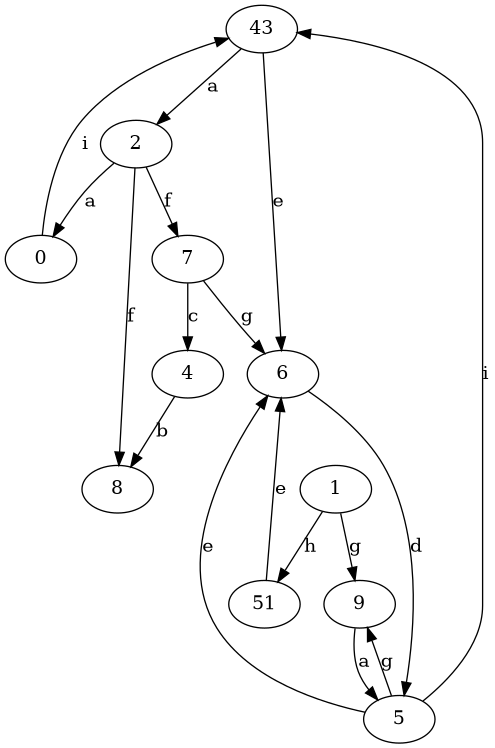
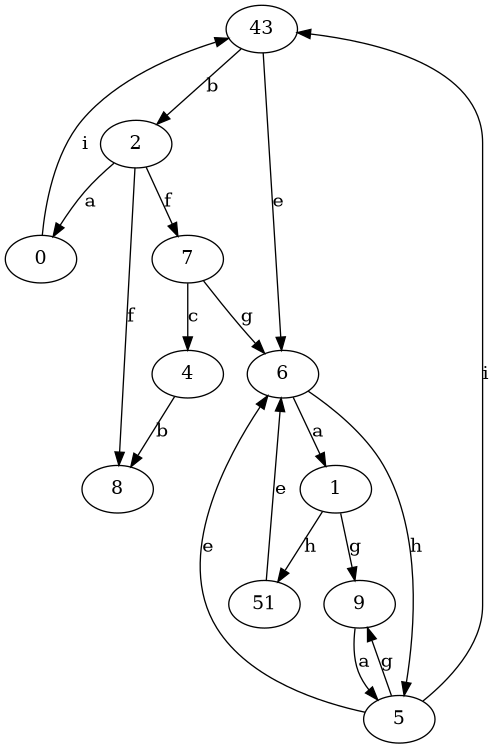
(213, 87) -> (213, 87)
none -> (307, 426)
(416, 547) -> (416, 547)
